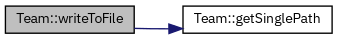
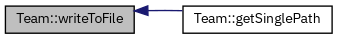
(152, 29) -> (165, 11)
